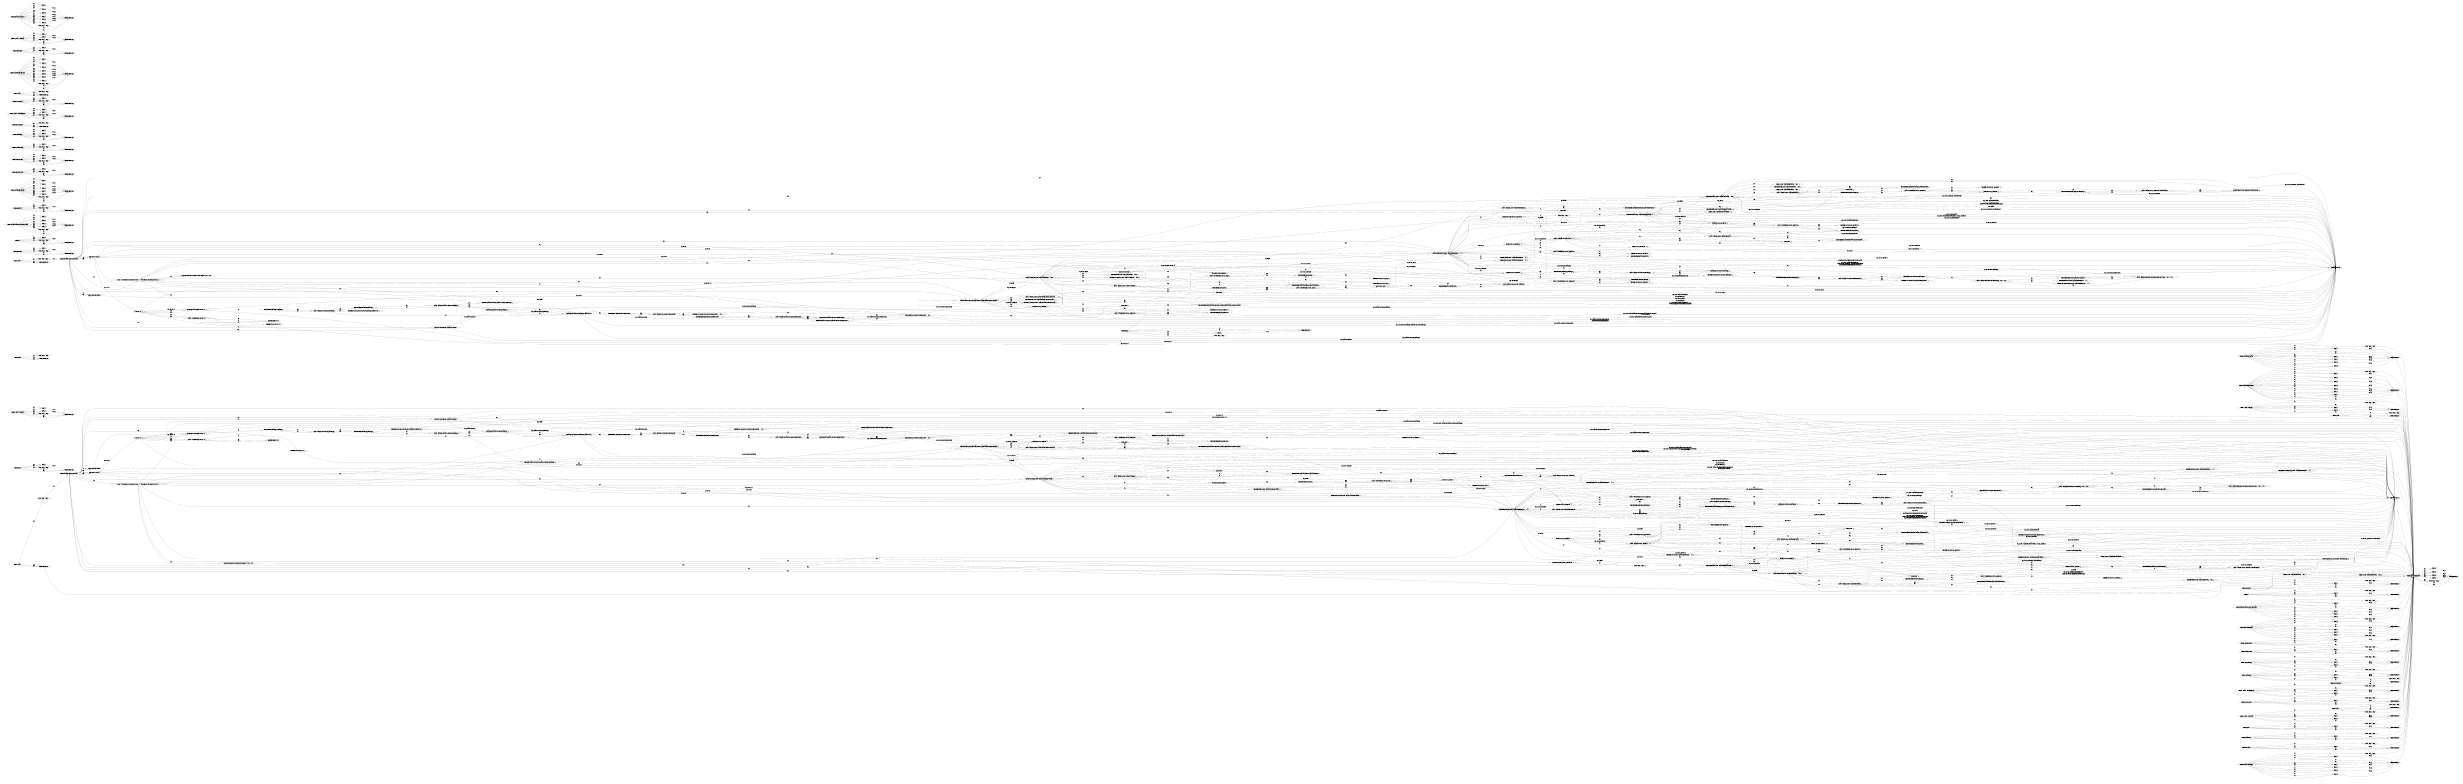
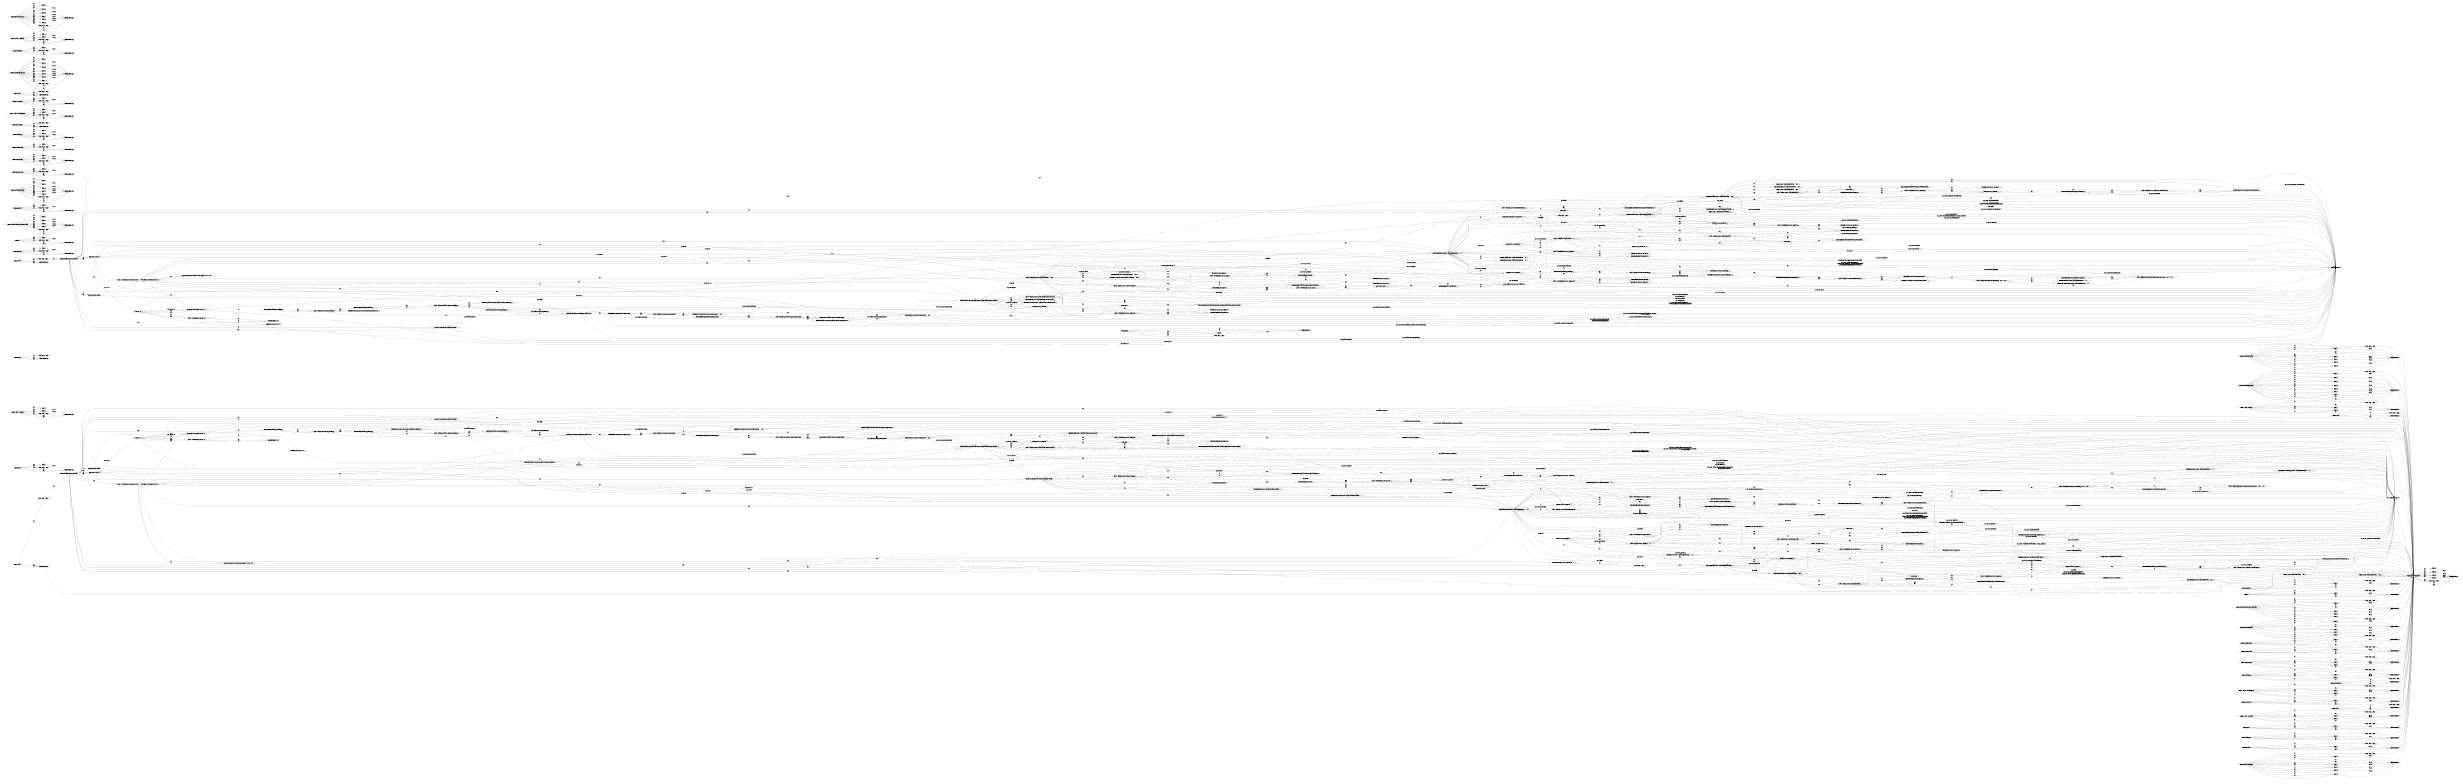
(1170, 298) -> (1168, 276)
